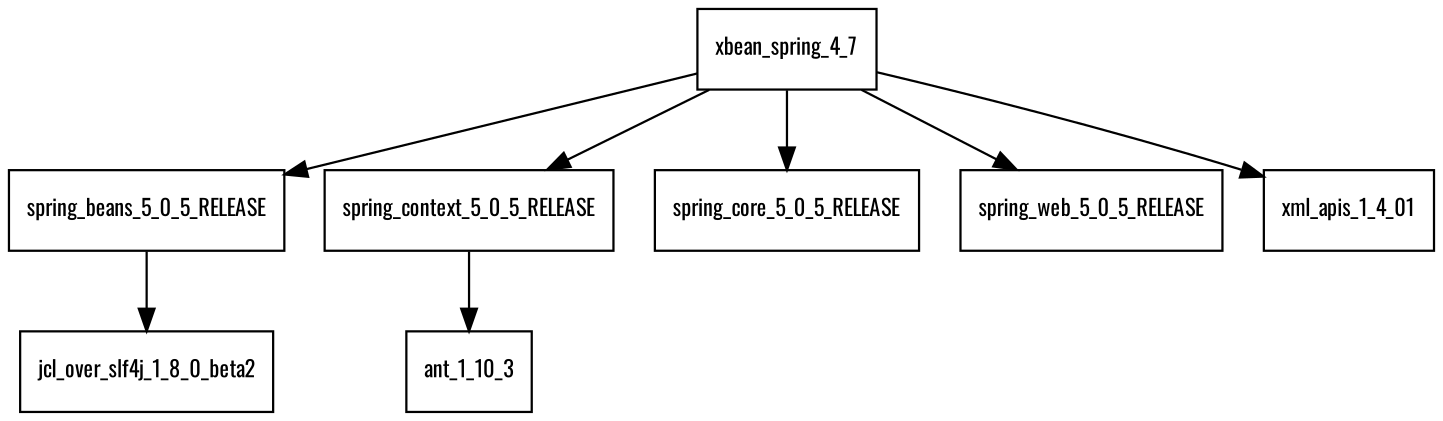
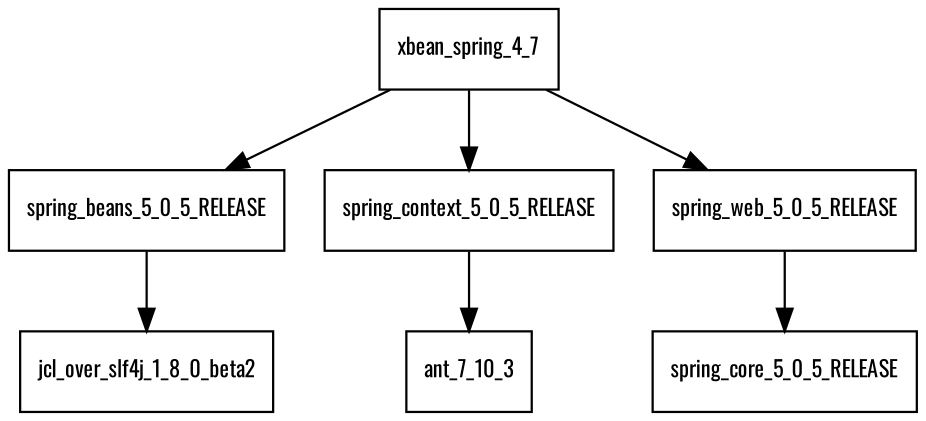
(787, 119) -> (785, 280)
(1349, 210) -> none
(469, 372) -> (469, 372)
